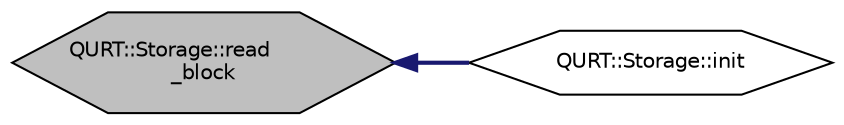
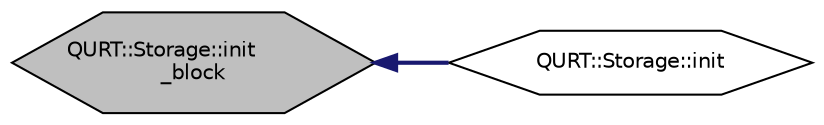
(204, 63) -> (194, 63)
